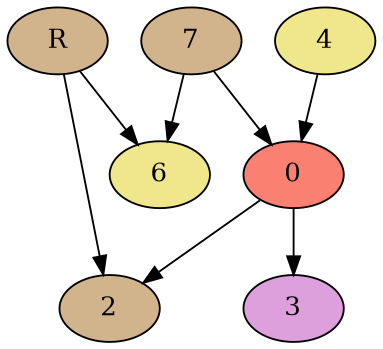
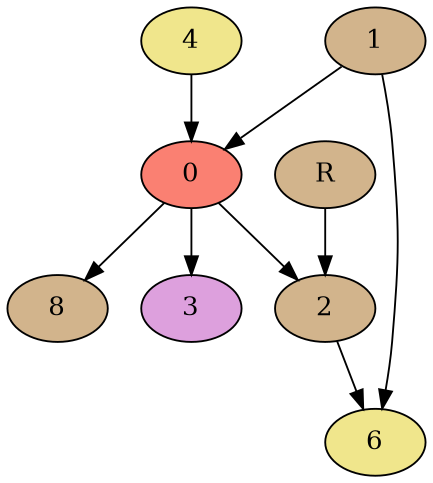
(191, 41) -> (375, 41)
(103, 100) -> (347, 366)
none -> (58, 308)
